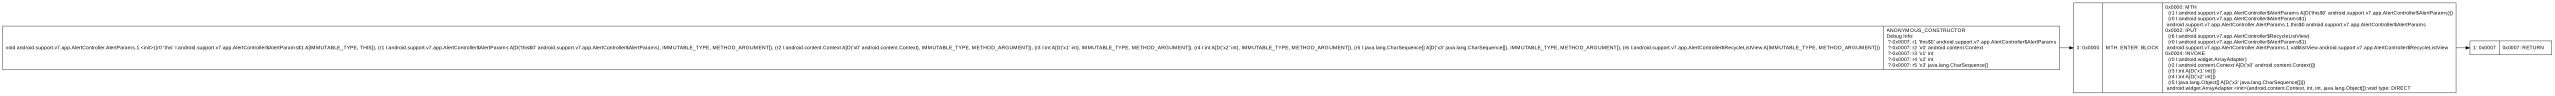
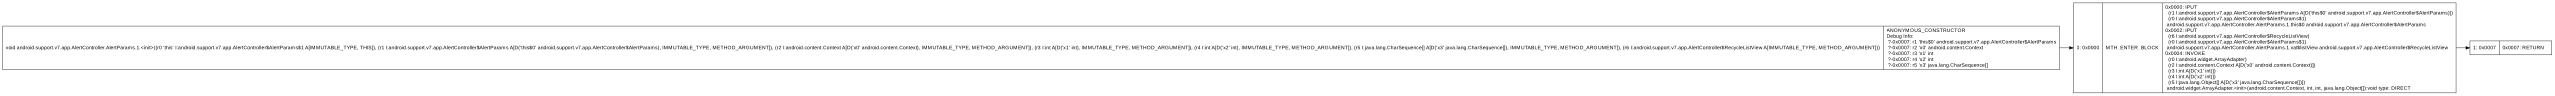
(2183, 7) -> (2183, 7)
